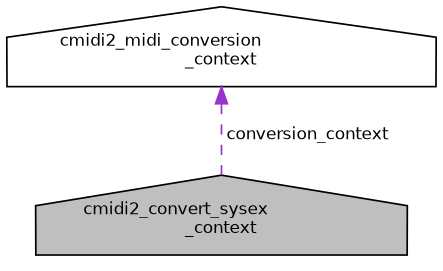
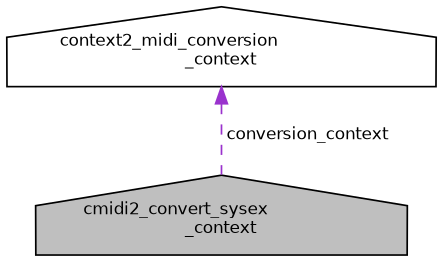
(221, 51) -> (221, 51)
